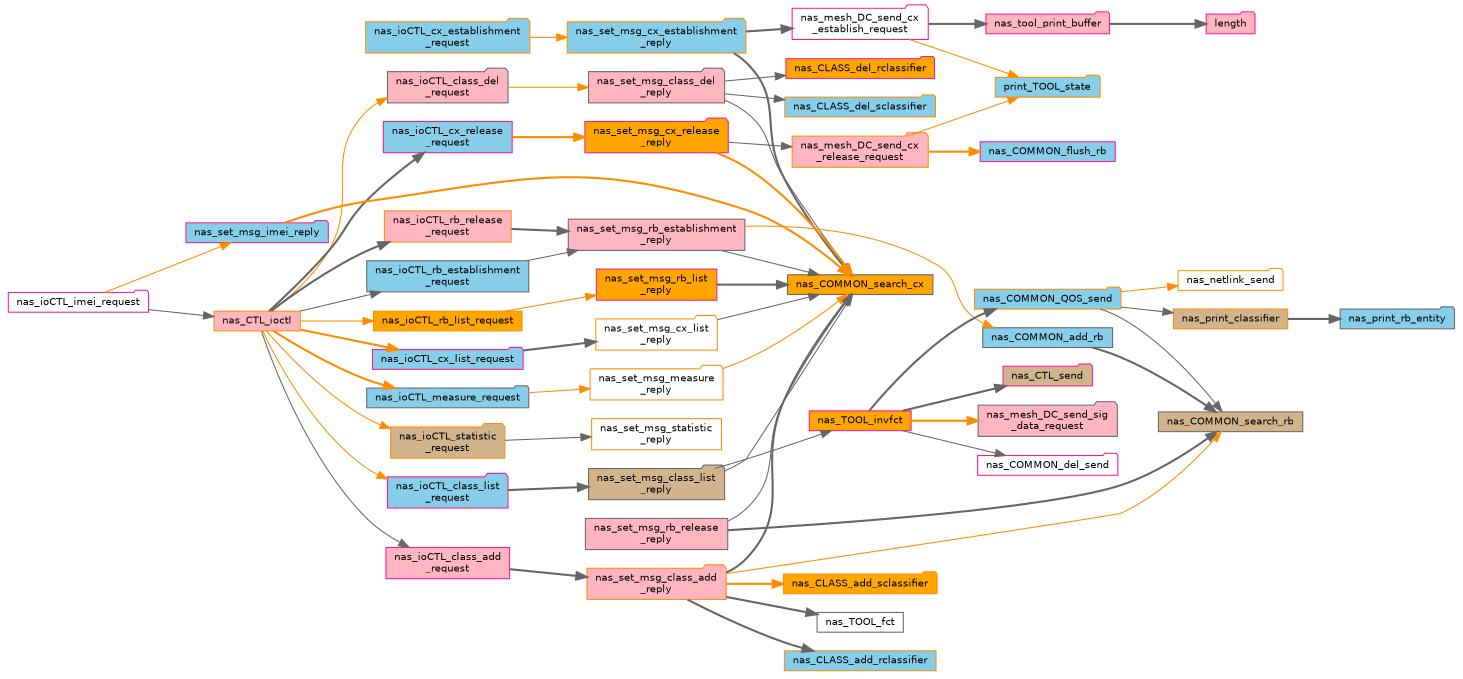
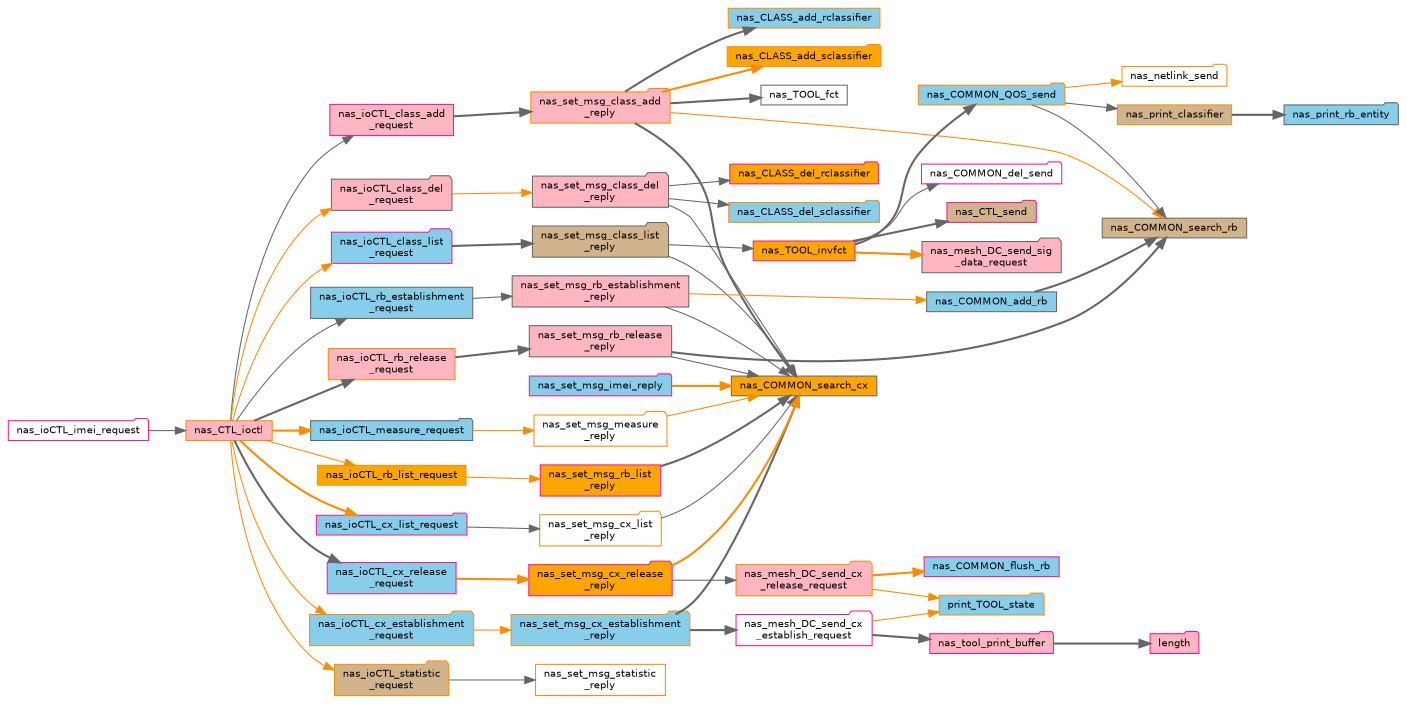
(534, 230) -> (487, 354)
(163, 269) -> none
(554, 347) -> (498, 528)
none -> (261, 532)
